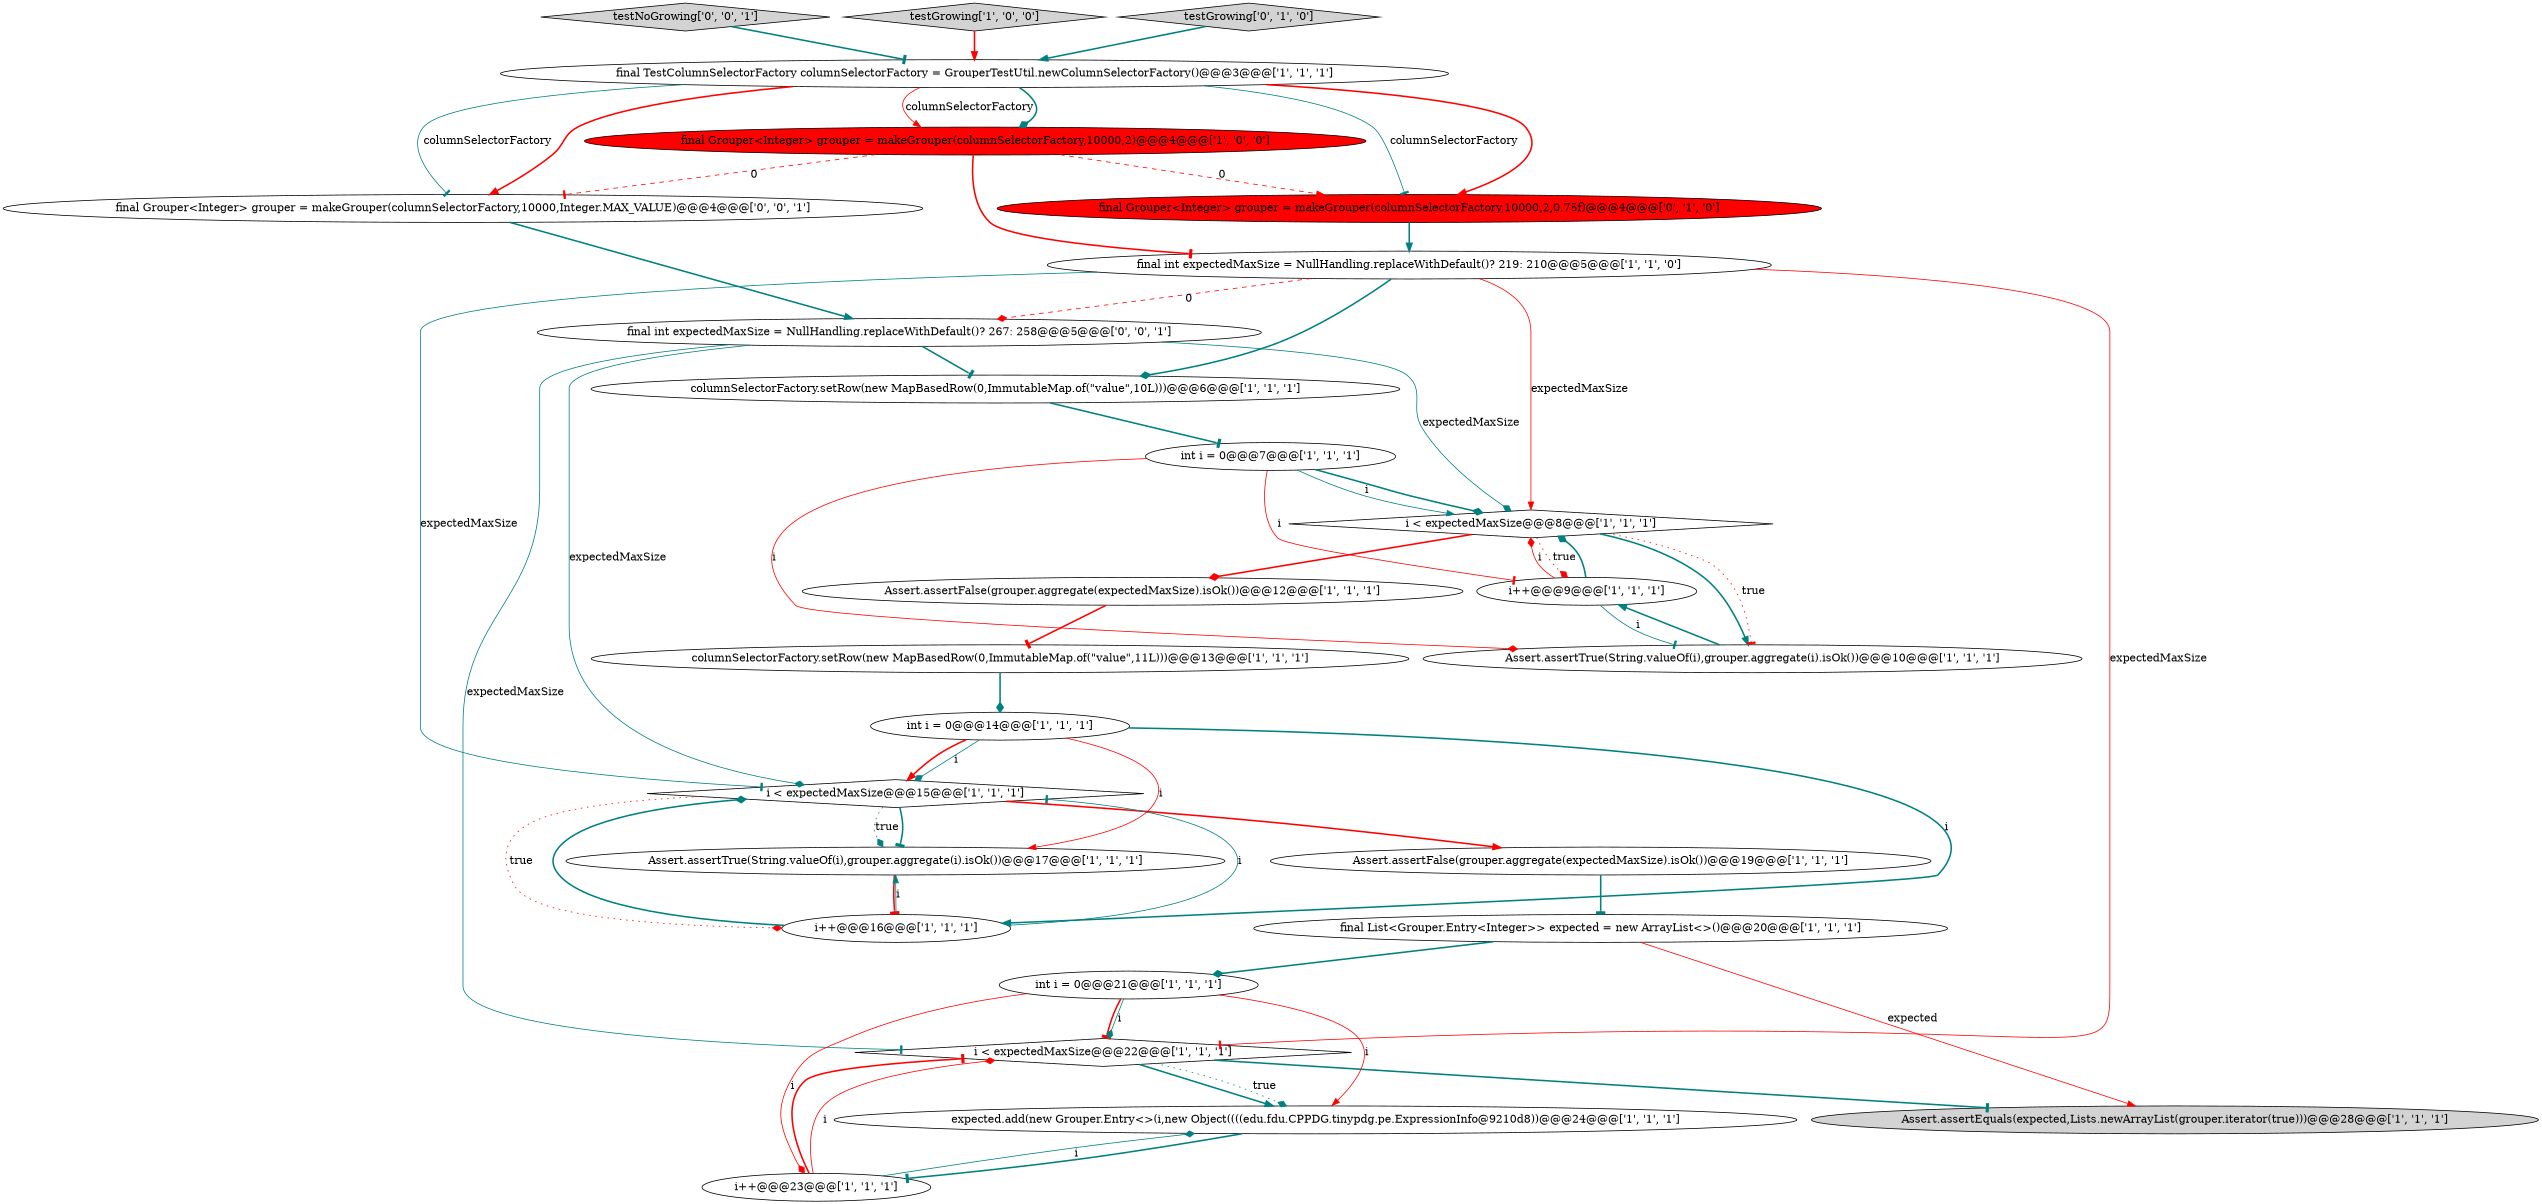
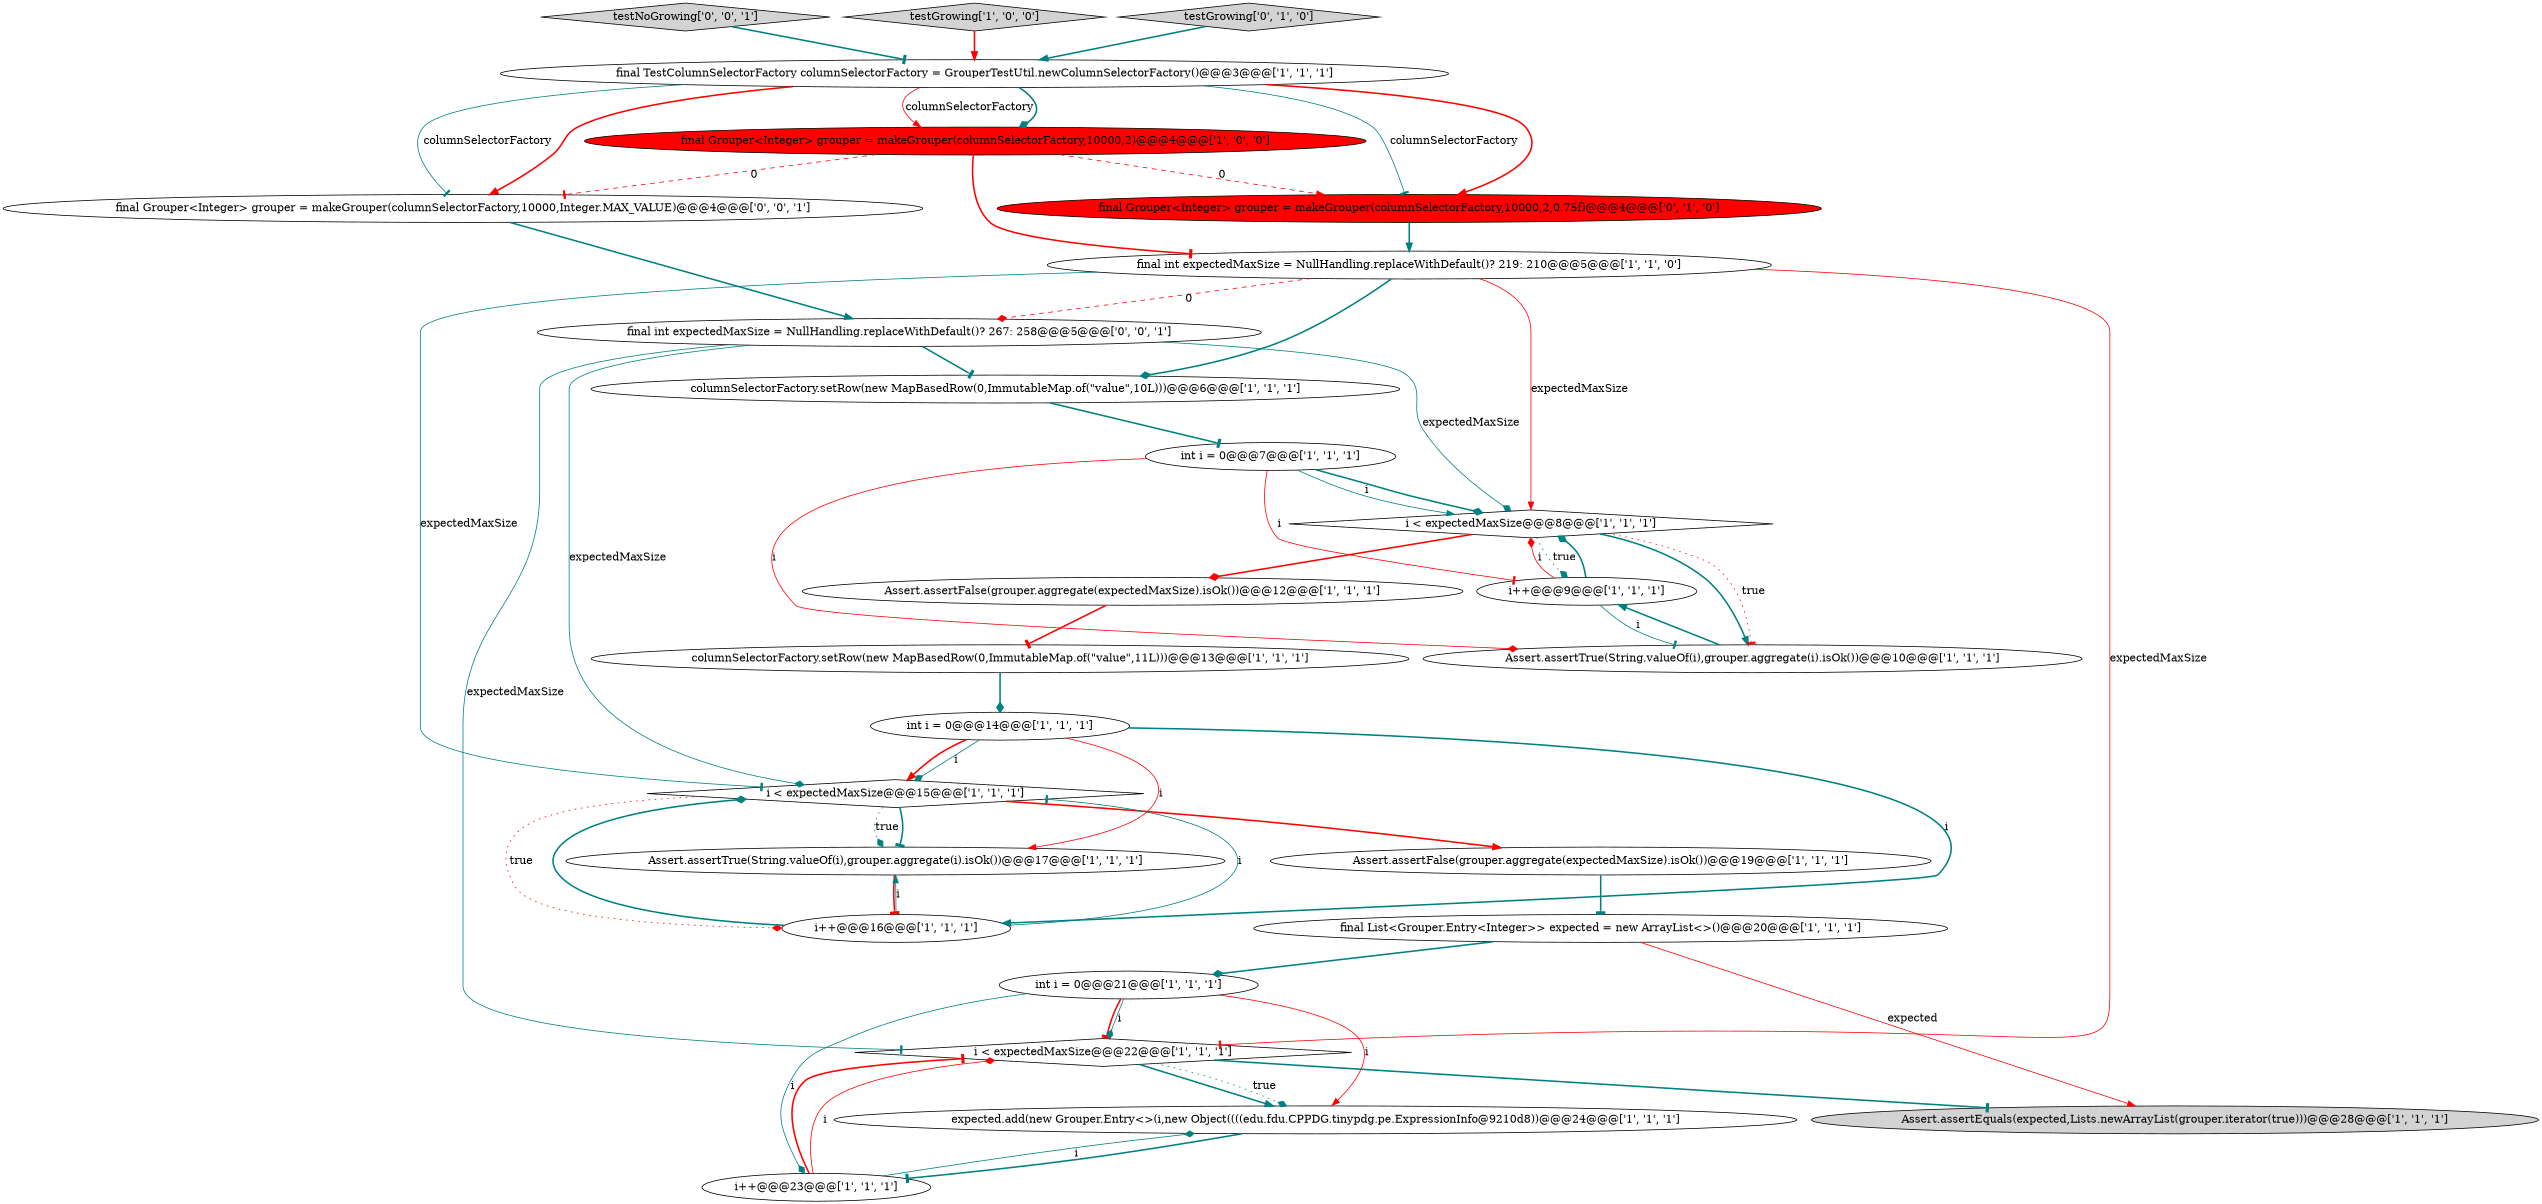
(1547, 556) -> (1547, 556)
(858, 1034) -> (858, 1034)
